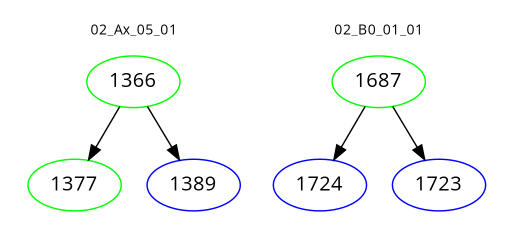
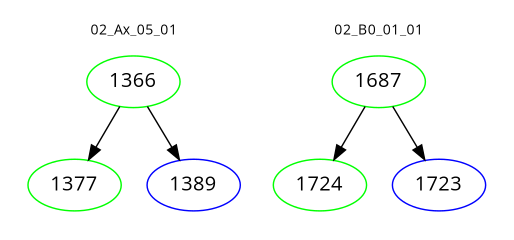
(320, 185) -> (320, 185)
